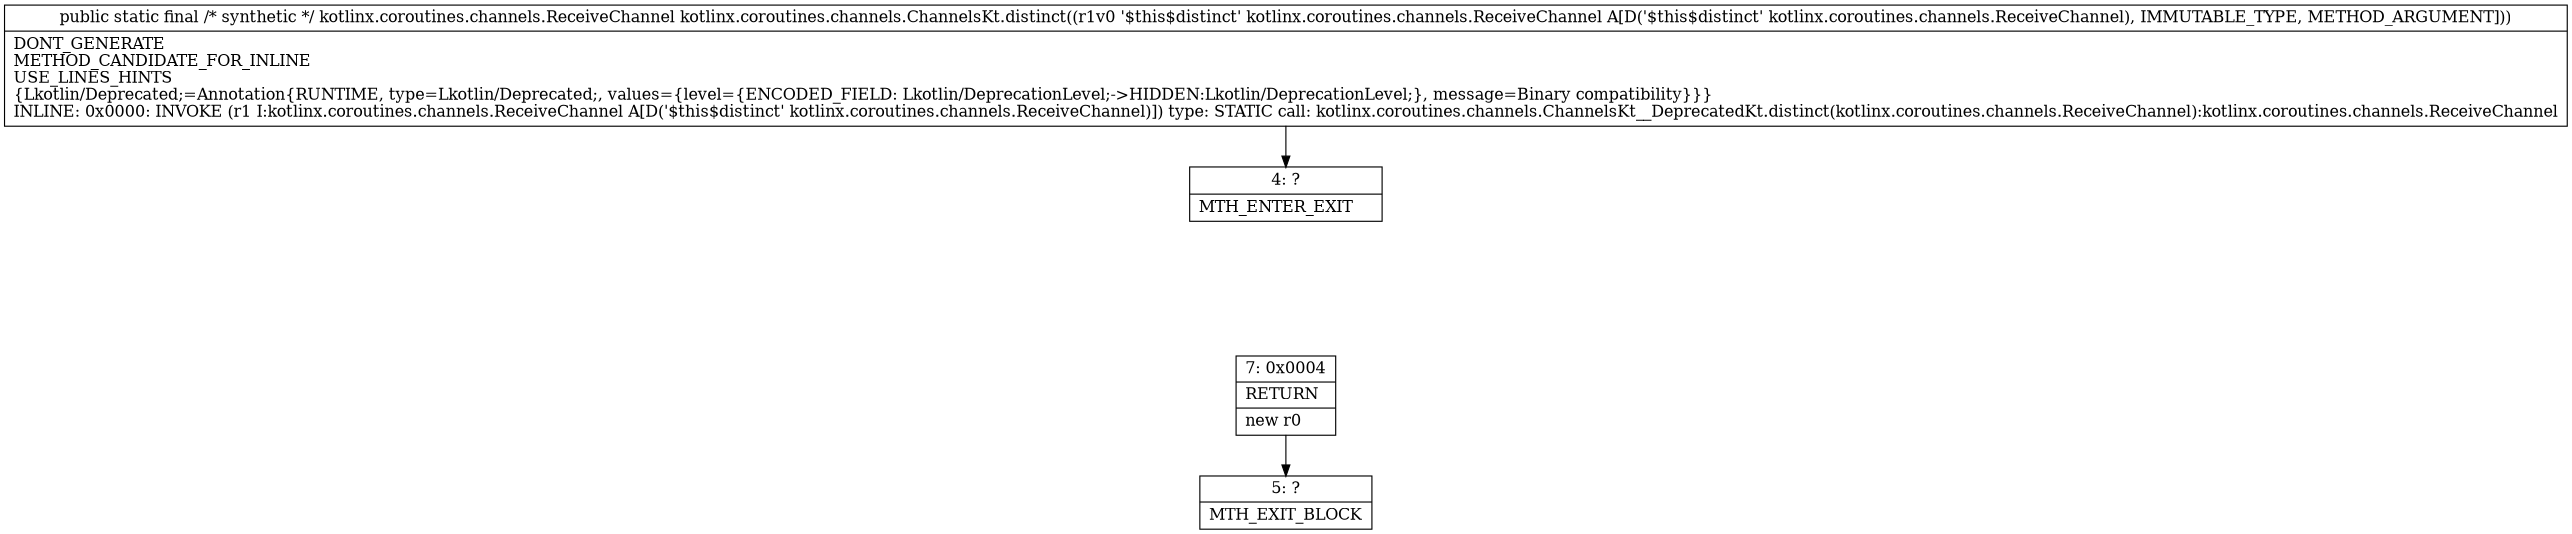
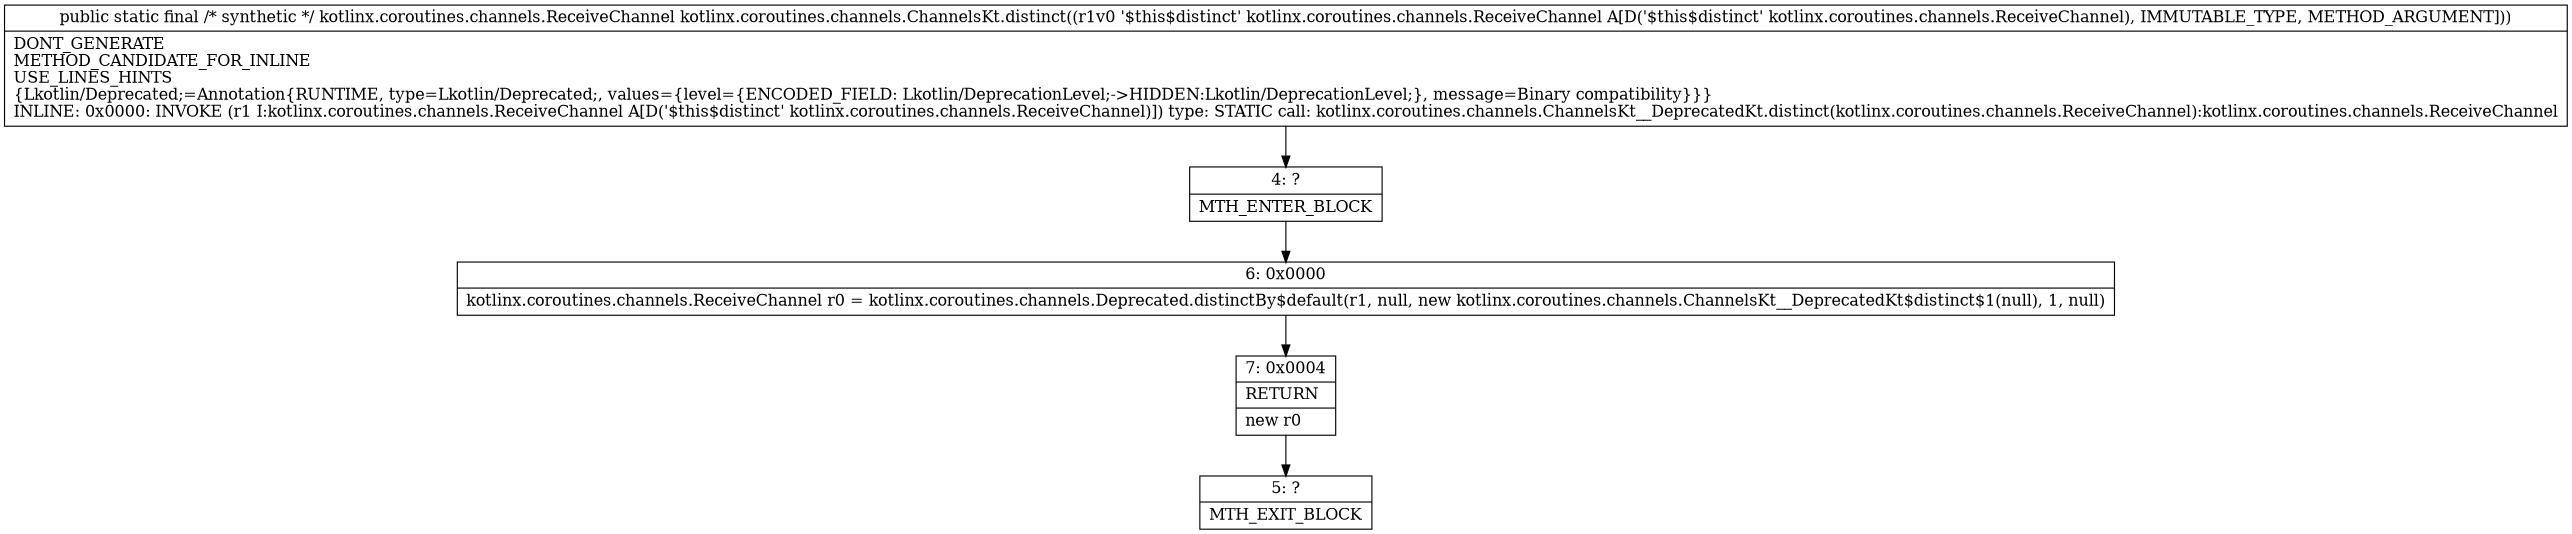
(1276, 207) -> (1286, 207)
none -> (1286, 289)
